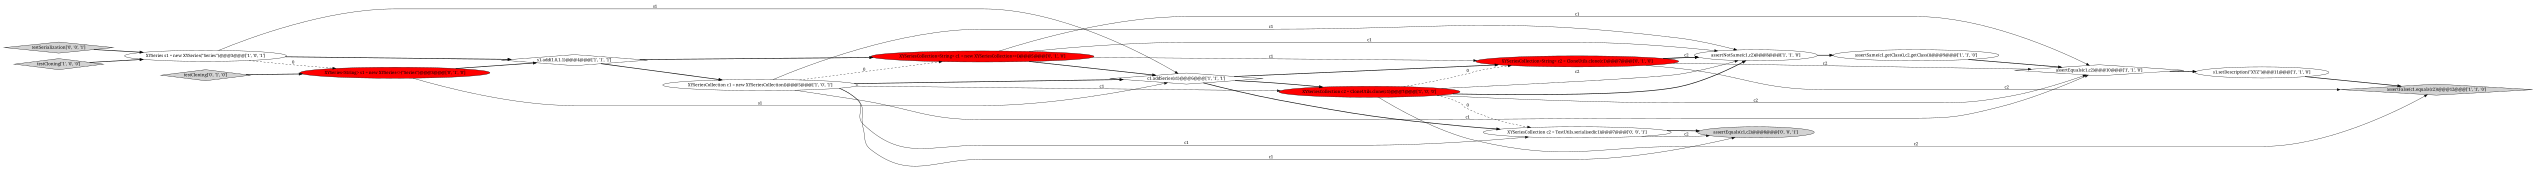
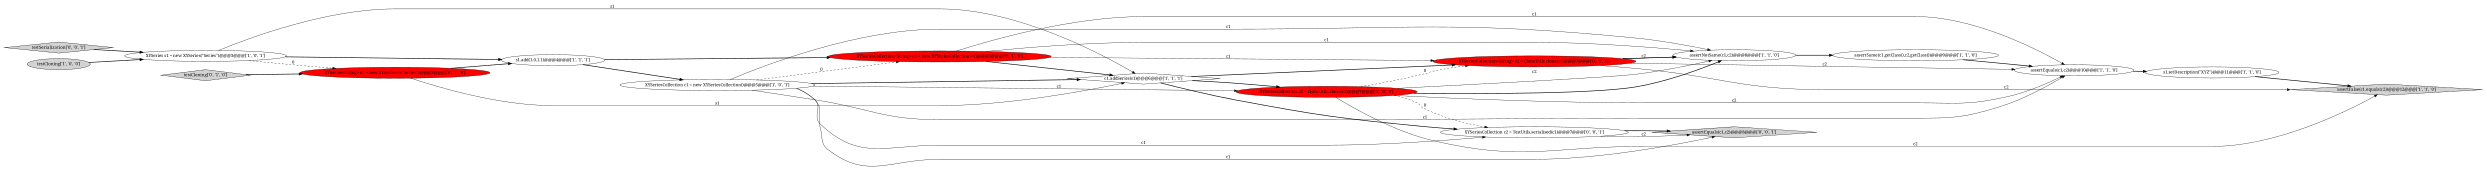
(574, 60) -> (553, 60)
(59, 64) -> (59, 64)
(2099, 70) -> (2074, 70)
(1756, 132) -> (1734, 132)
